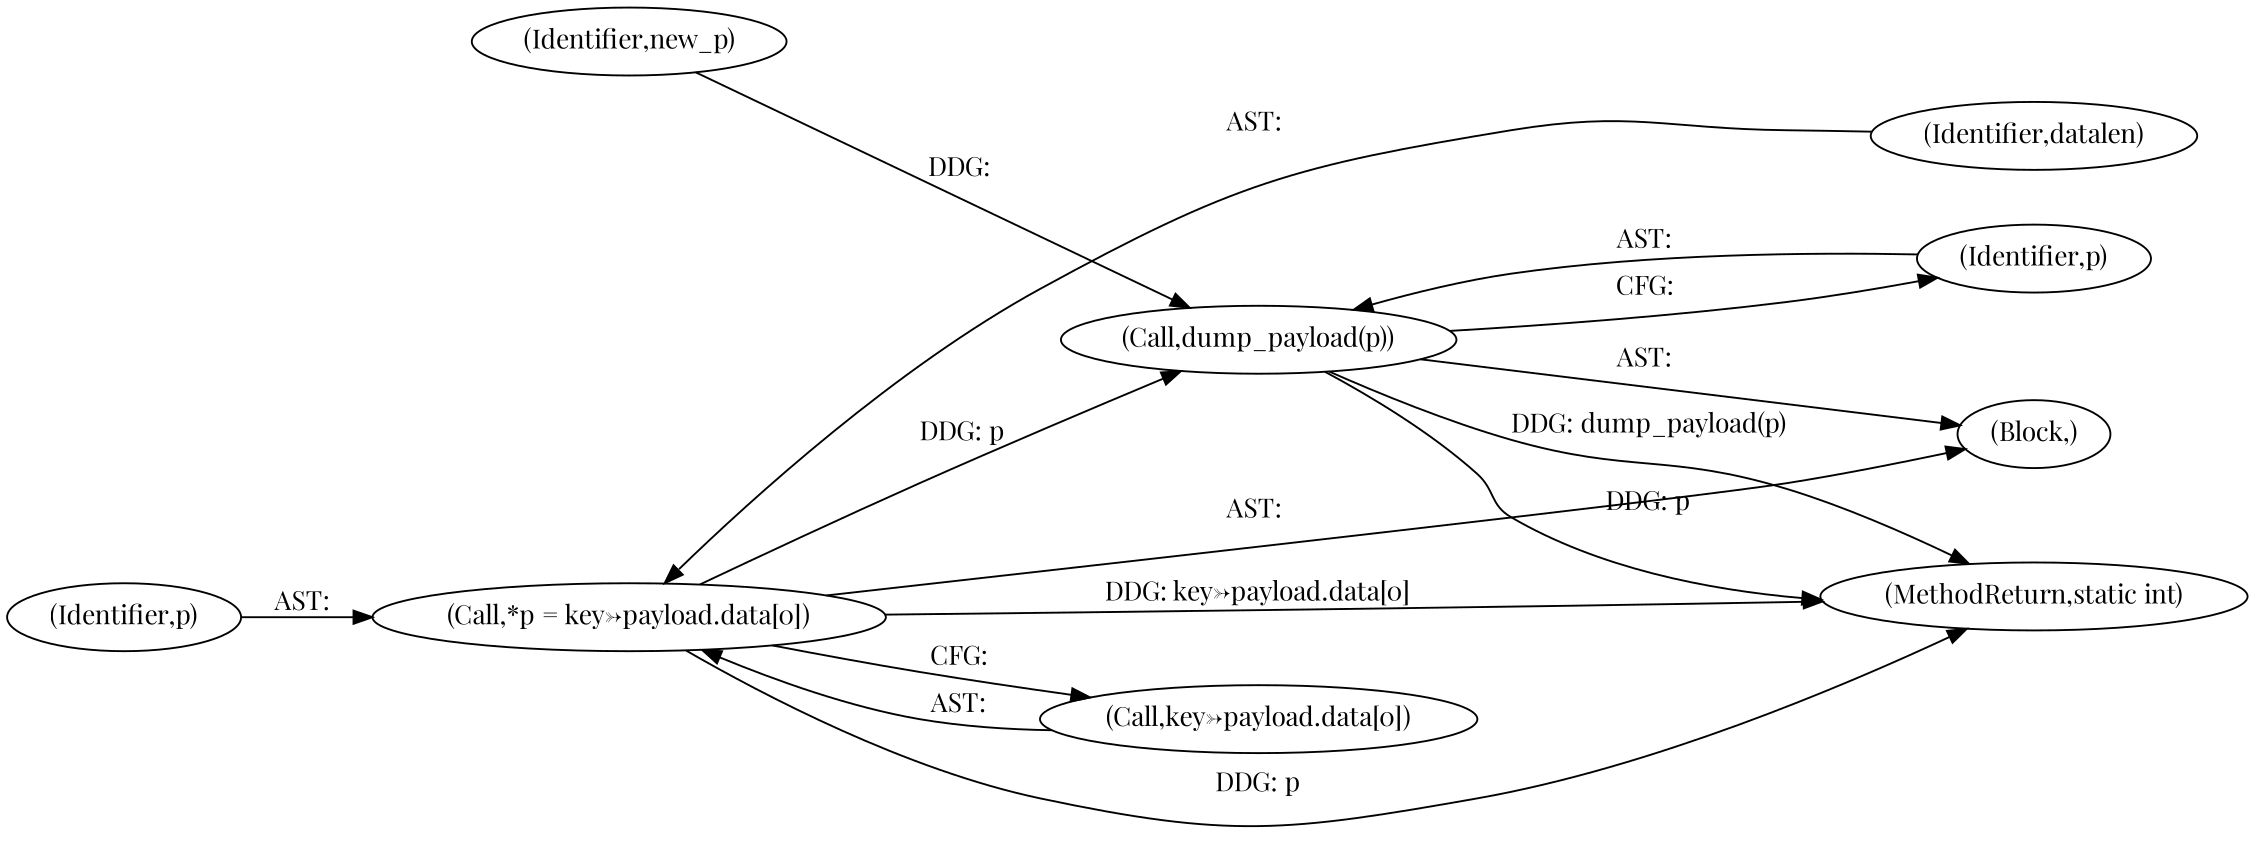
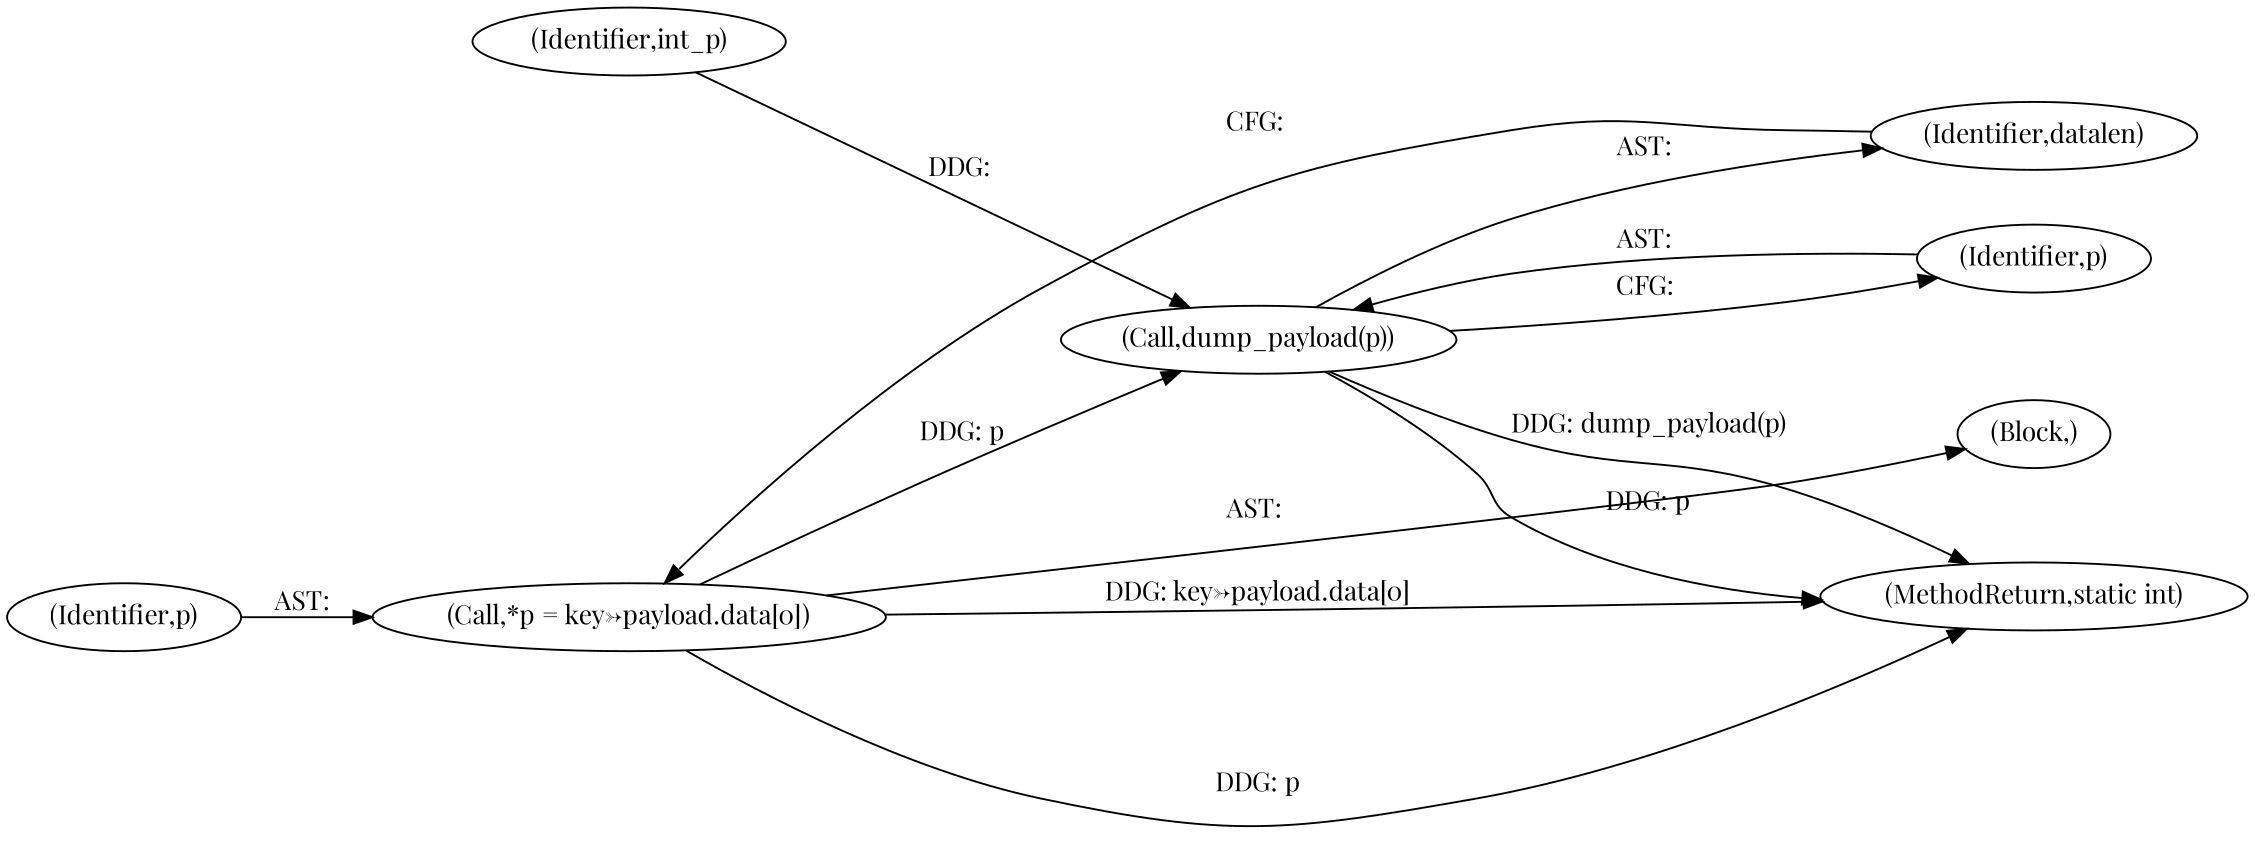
(629, 42) -> (629, 42)
(1259, 124) -> (1259, 124)
(1681, 391) -> (1581, 200)
(1259, 719) -> none
